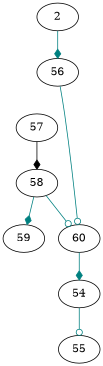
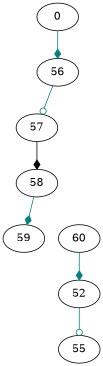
(58, 17) -> (58, 17)
(70, 152) -> (49, 97)
(56, 208) -> none
(79, 294) -> (79, 294)
